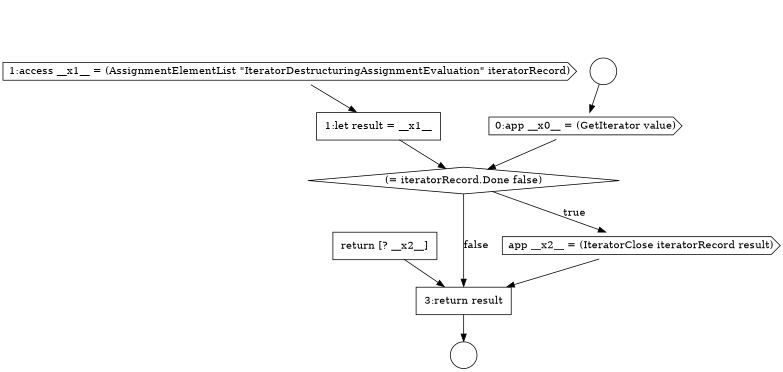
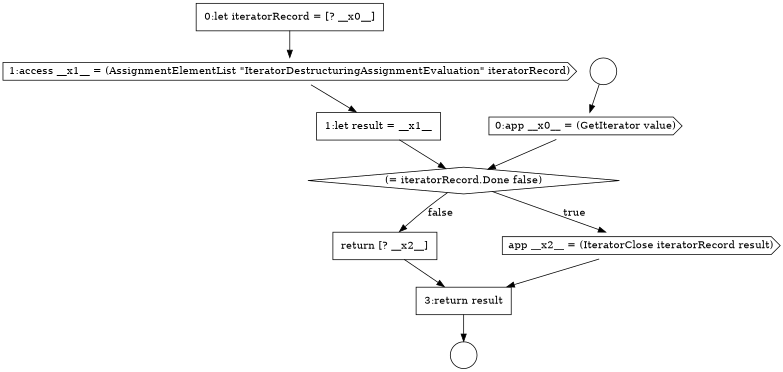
none -> (290, 17)
(464, 236) -> (426, 209)
